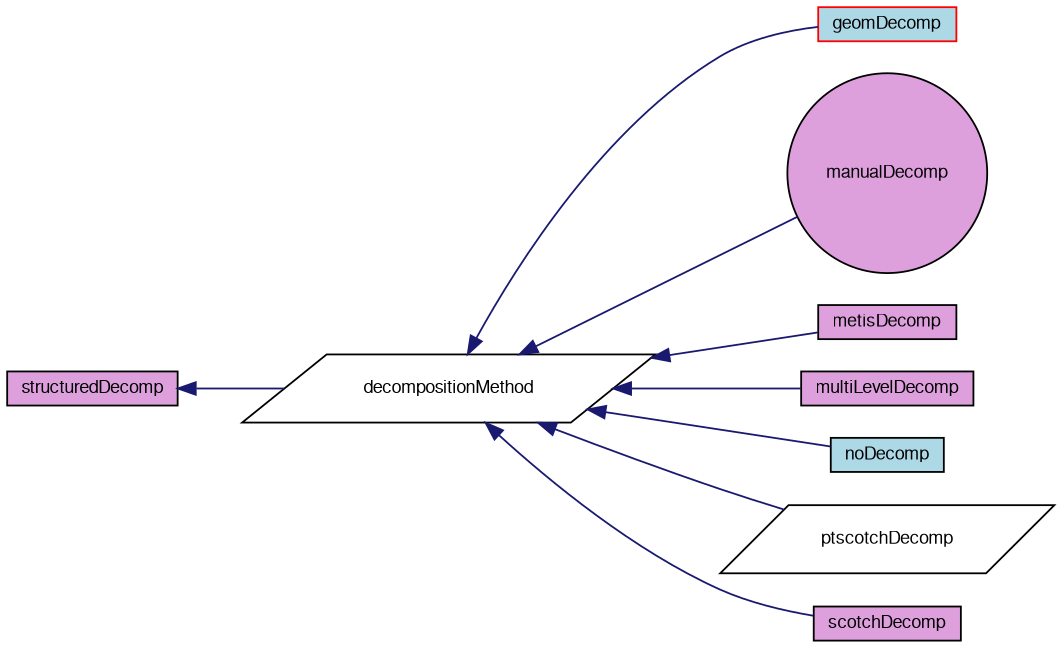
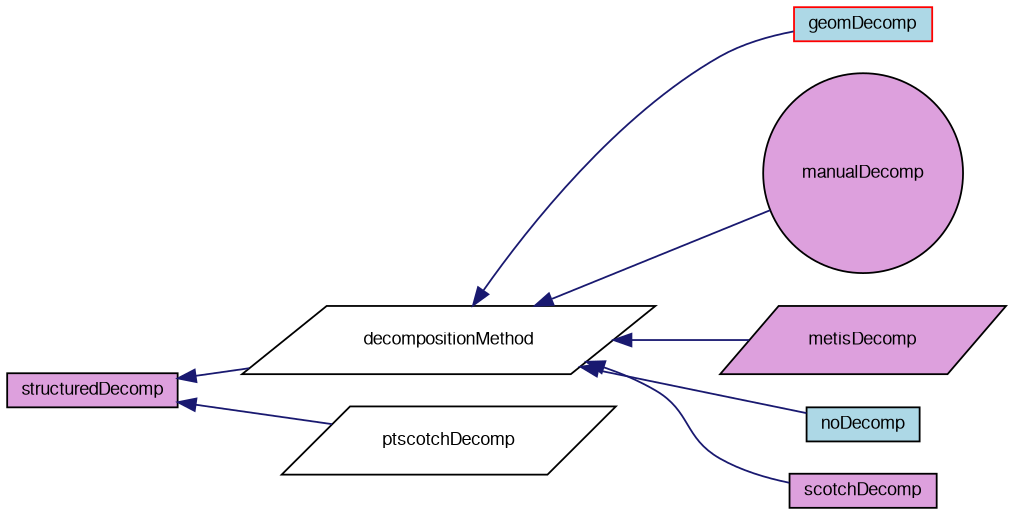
(887, 322) -> (863, 340)
(887, 388) -> none
(669, 471) -> (264, 414)
